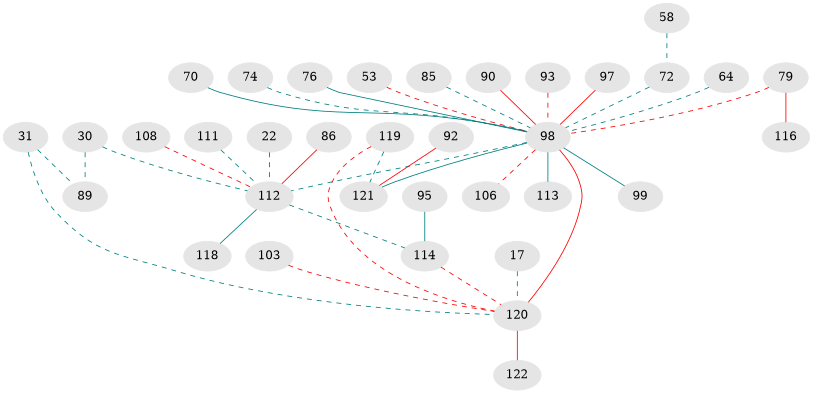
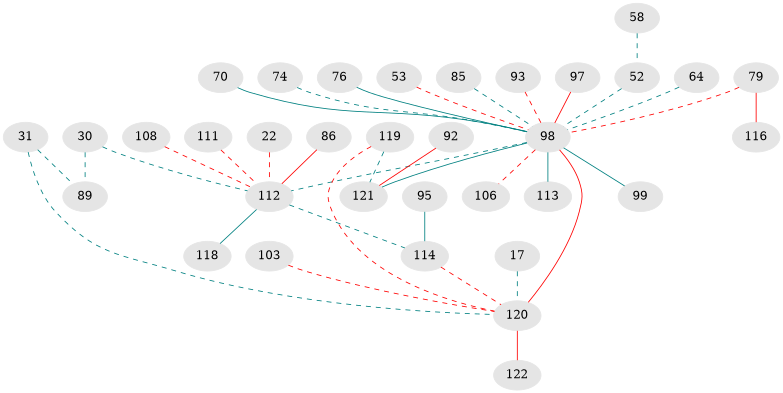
(488, 78) -> none
(667, 78) -> (637, 78)
(239, 167) -> (239, 167)
